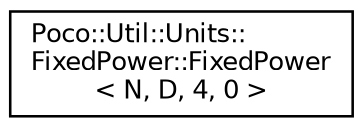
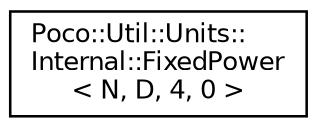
(181, 64) -> (158, 64)
